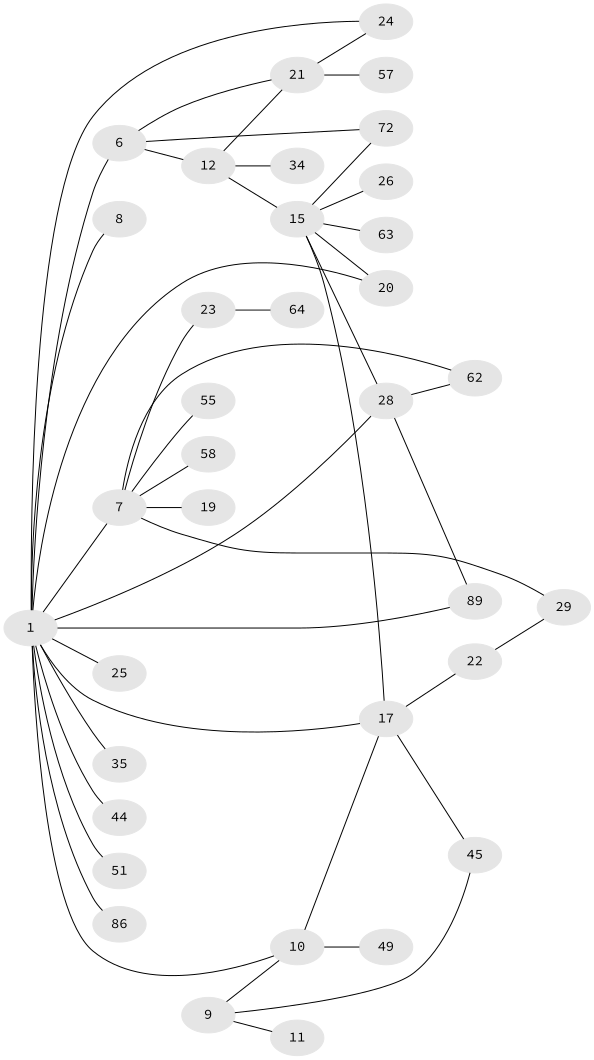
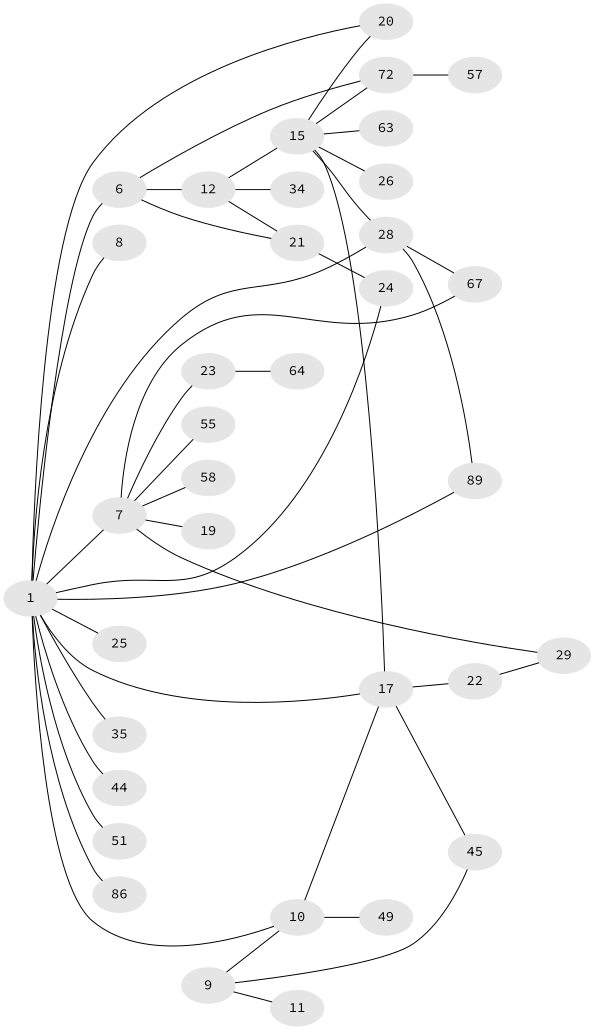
(342, 75) -> (431, 75)
(475, 378) -> (475, 284)
